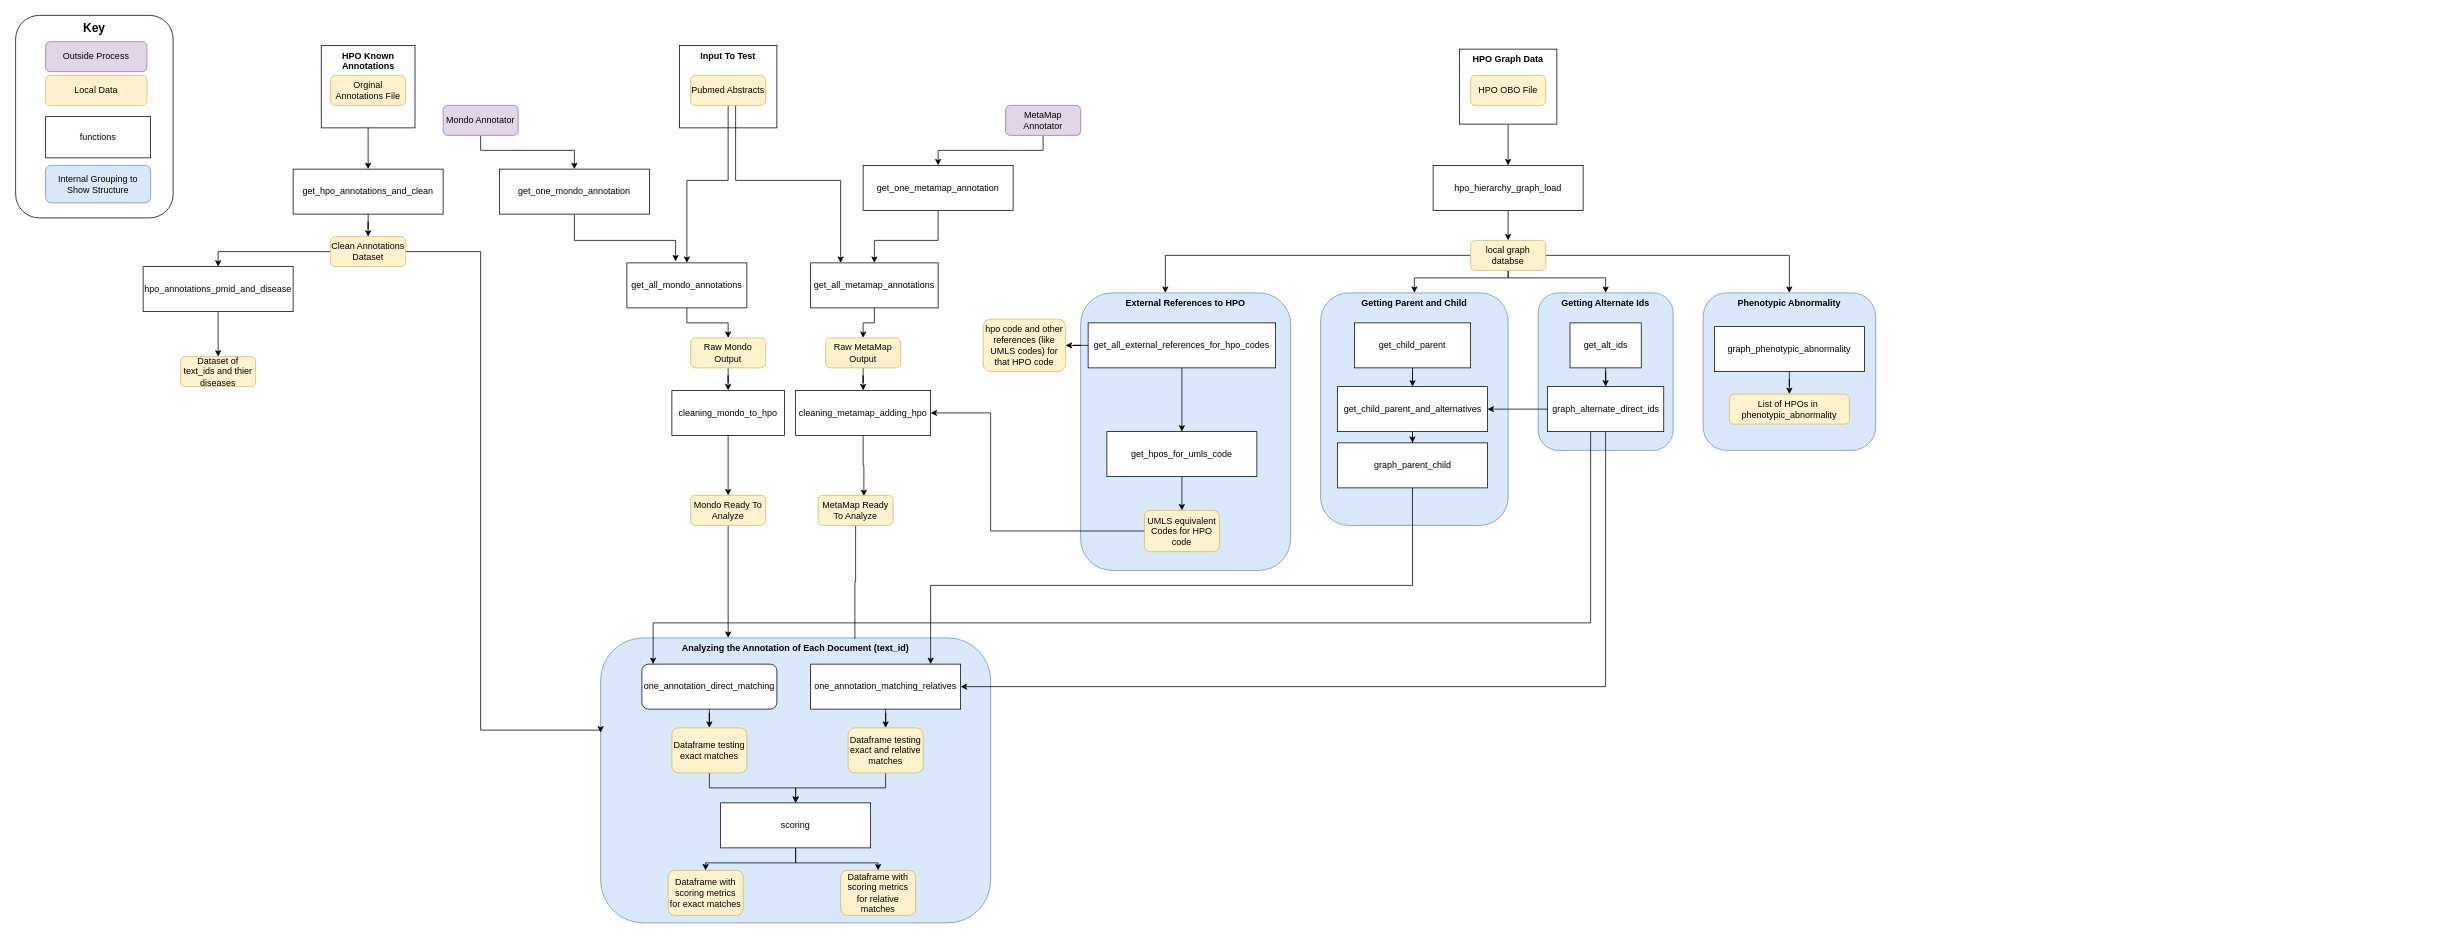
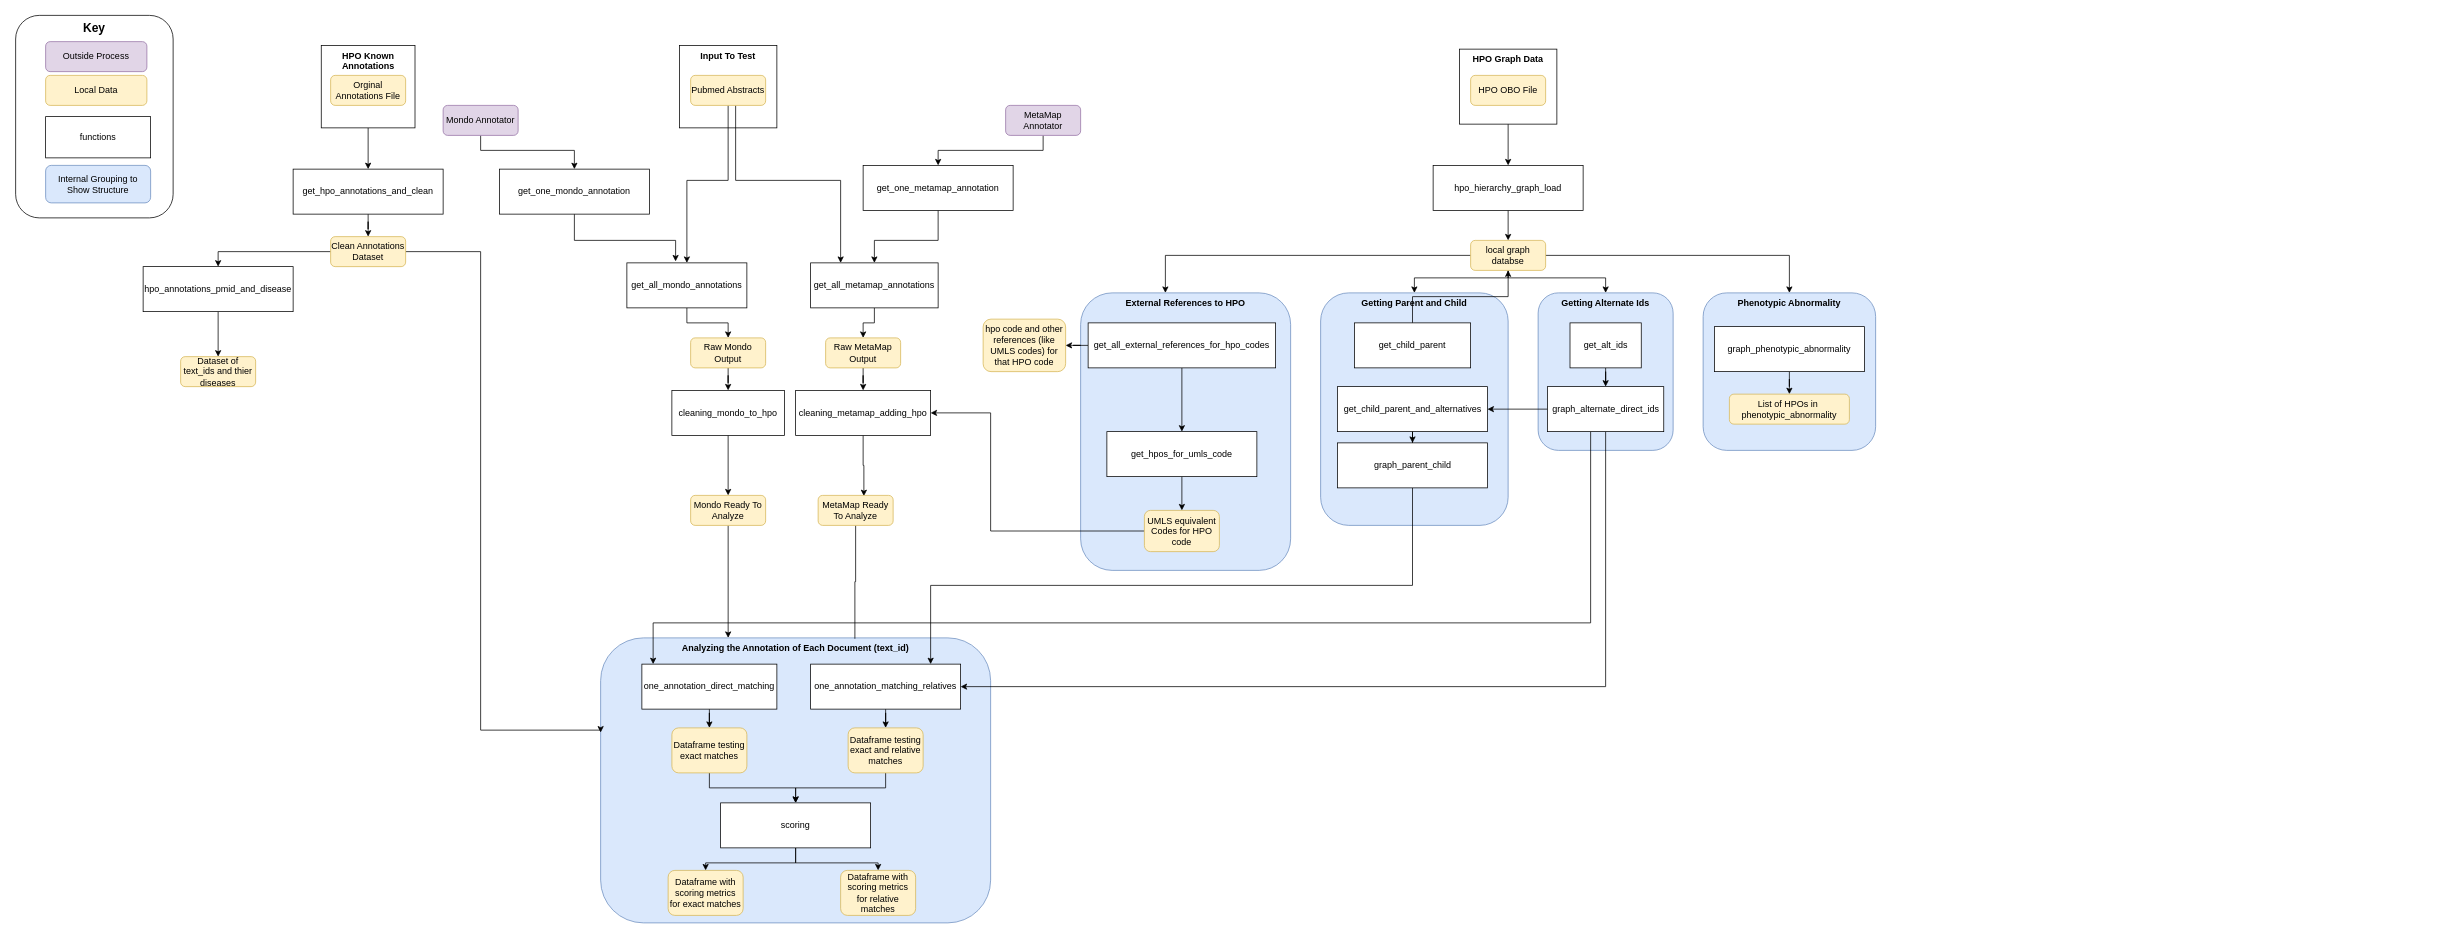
(1412, 380) -> (1456, 297)
(709, 687) -> (709, 687)
